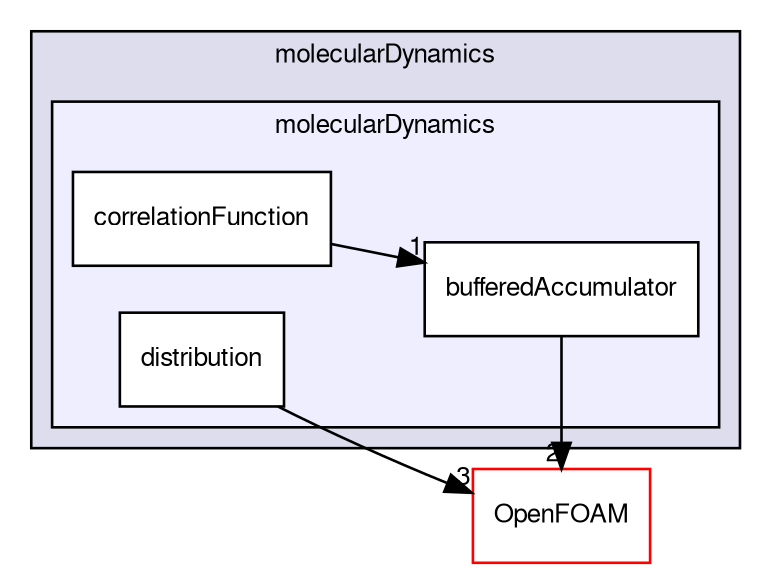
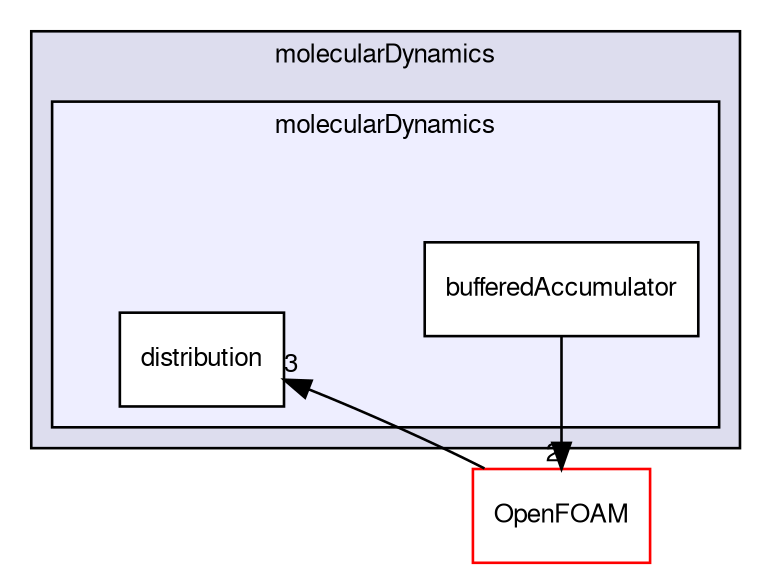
(202, 219) -> none
(404, 465) -> (358, 410)
